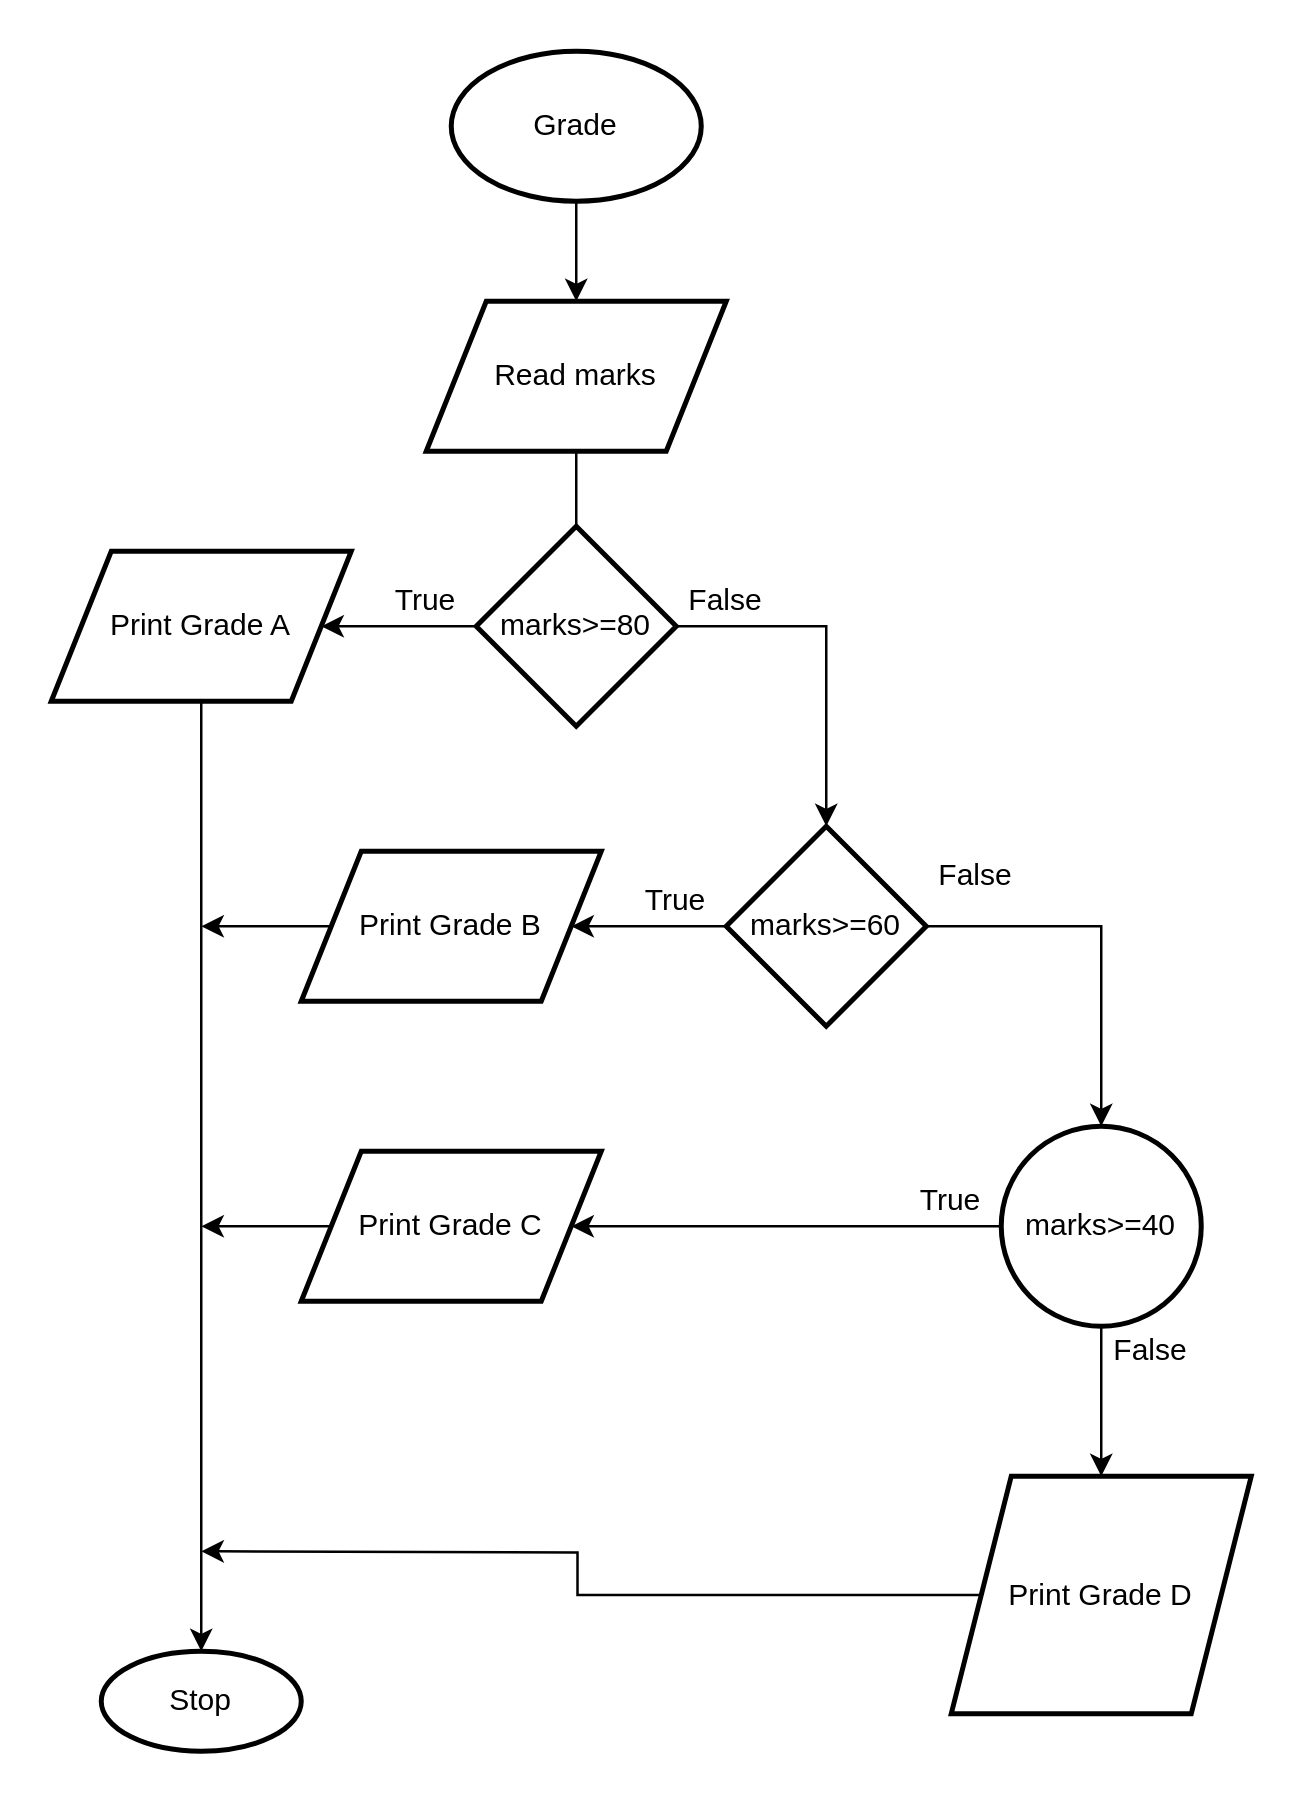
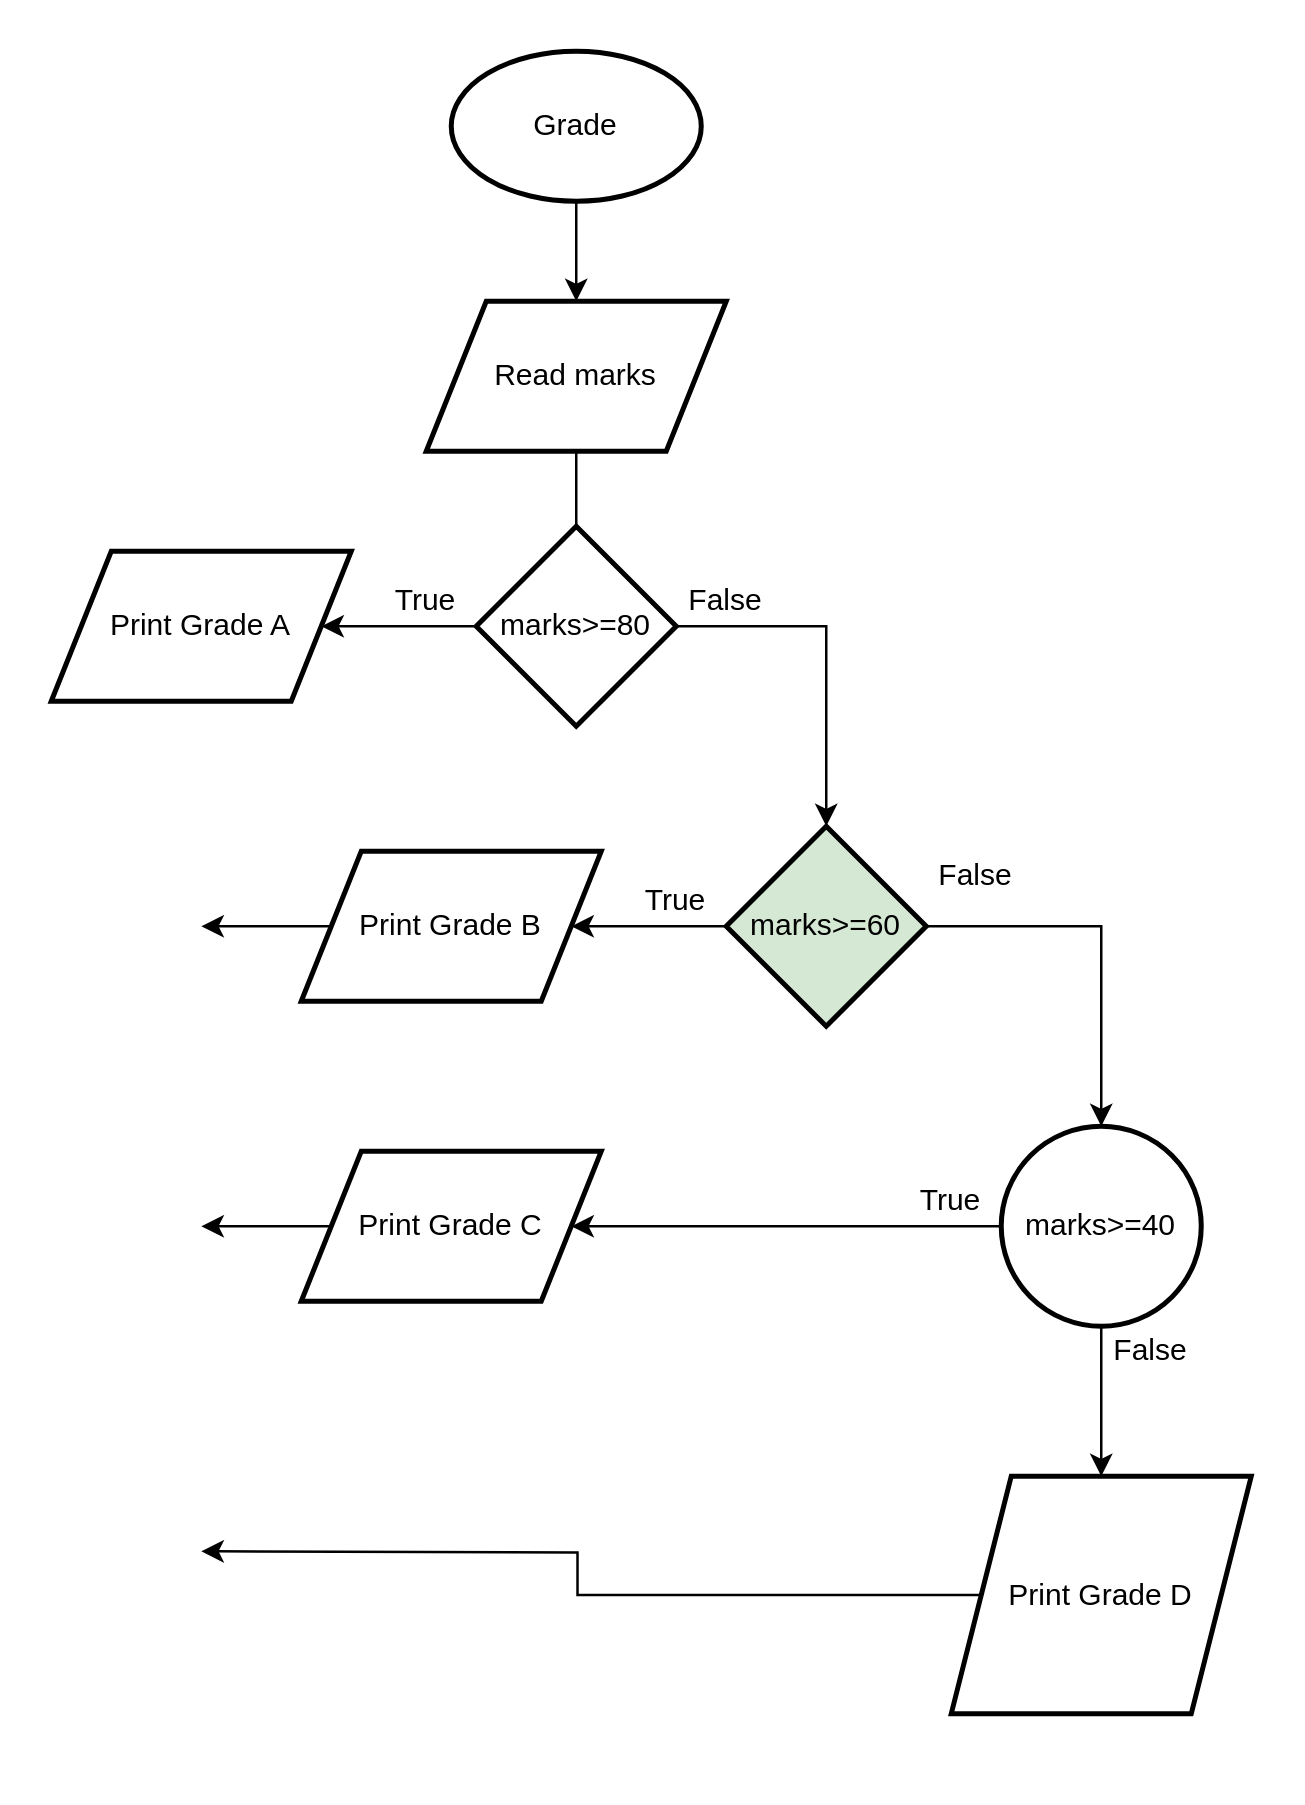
(826, 926) -> (826, 926)
(201, 1168) -> none
(201, 1701) -> none
